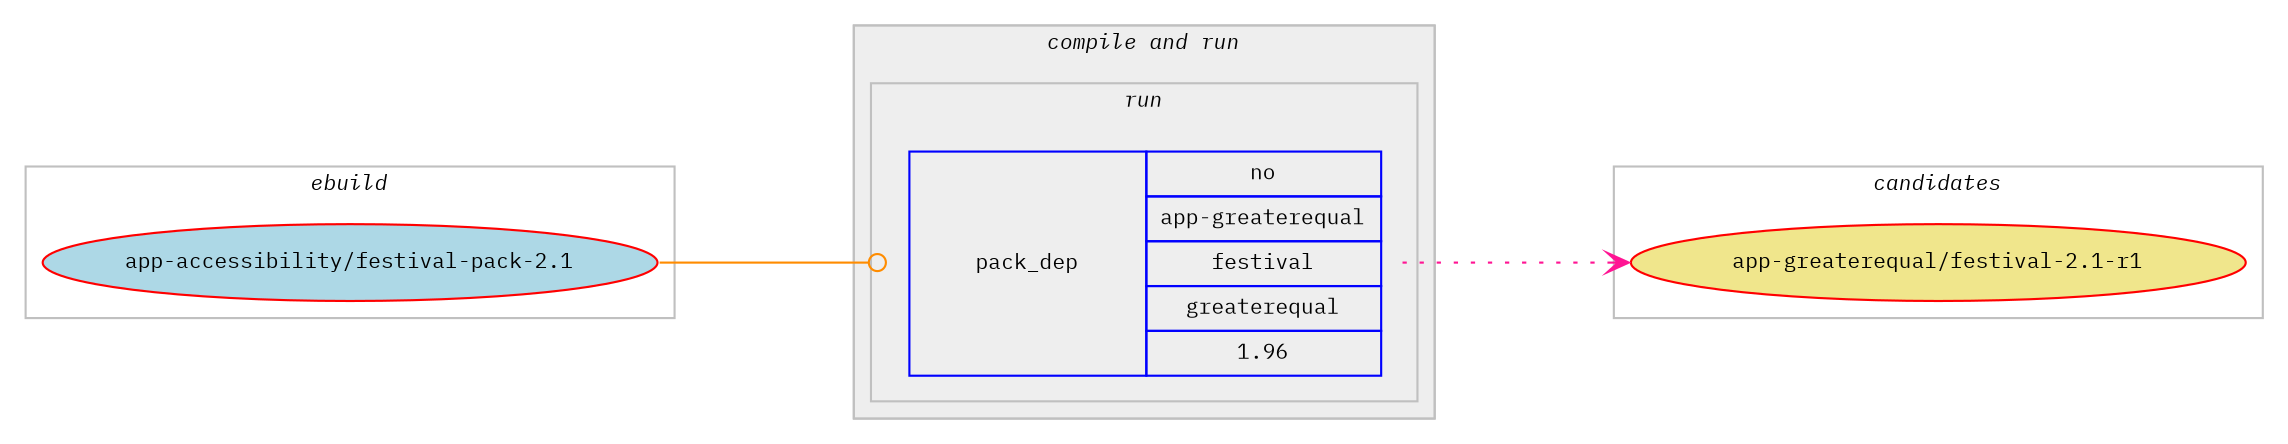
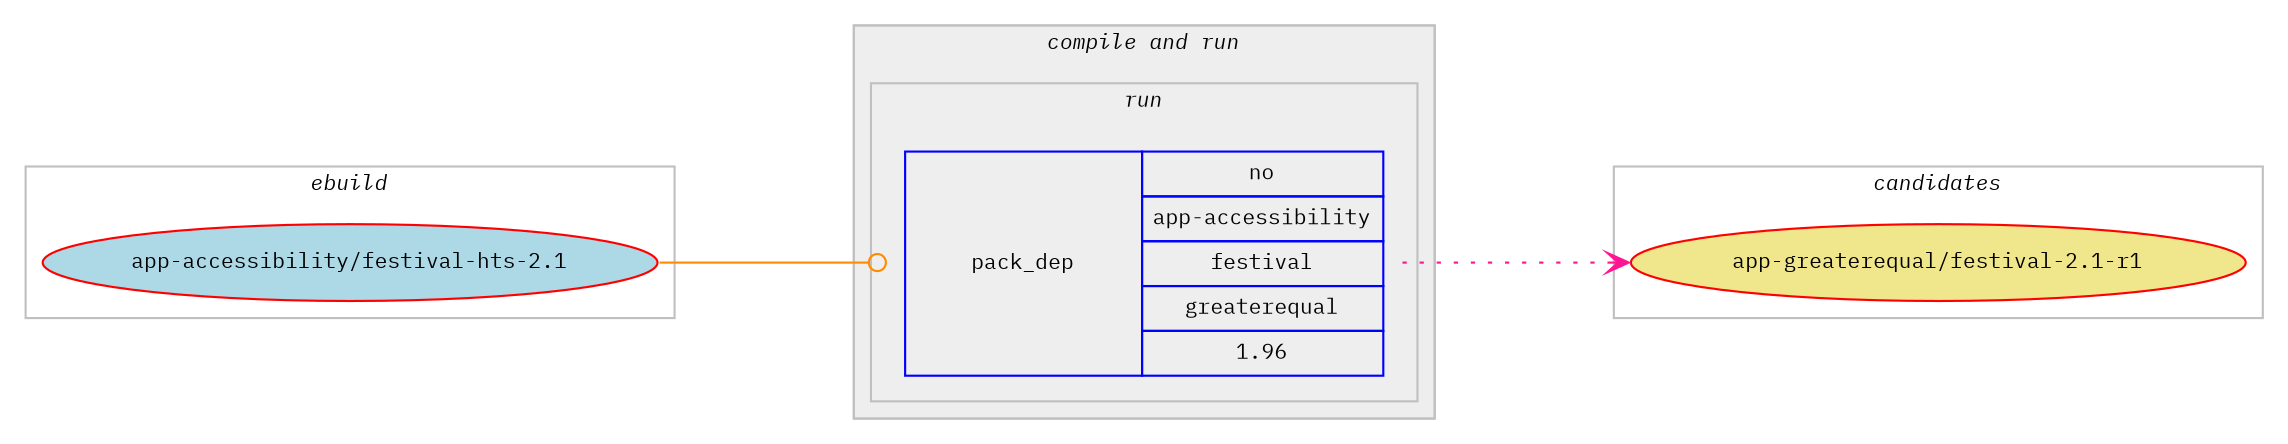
(1264, 218) -> (1263, 218)
(350, 263) -> (350, 263)
